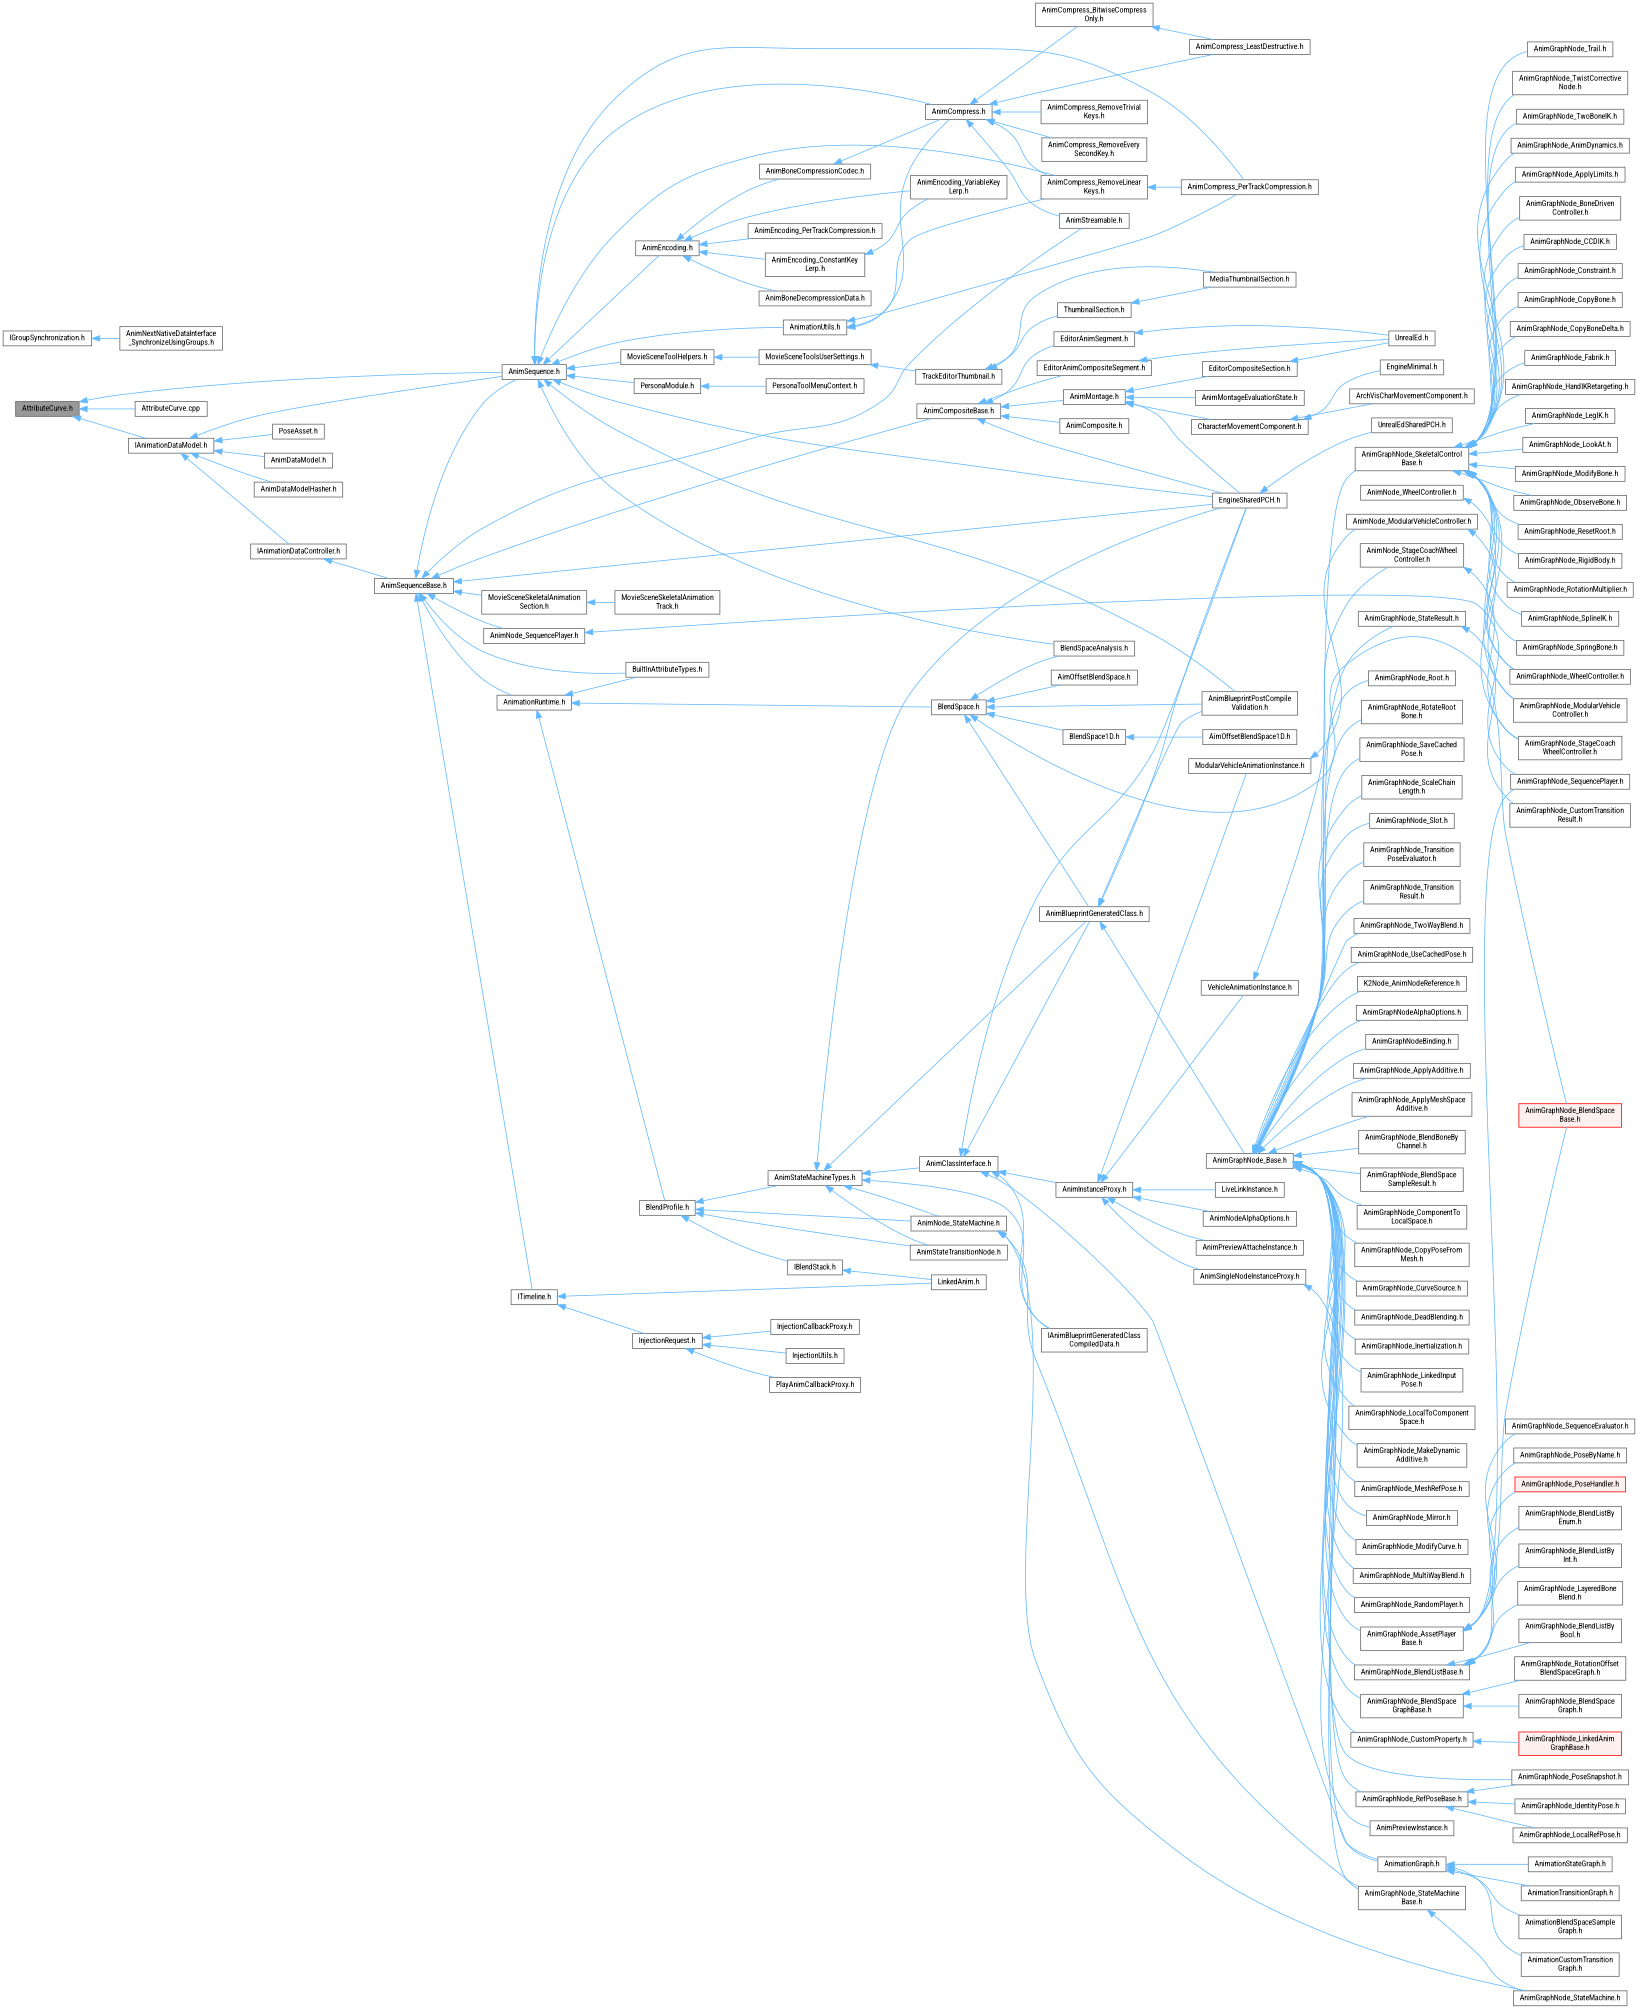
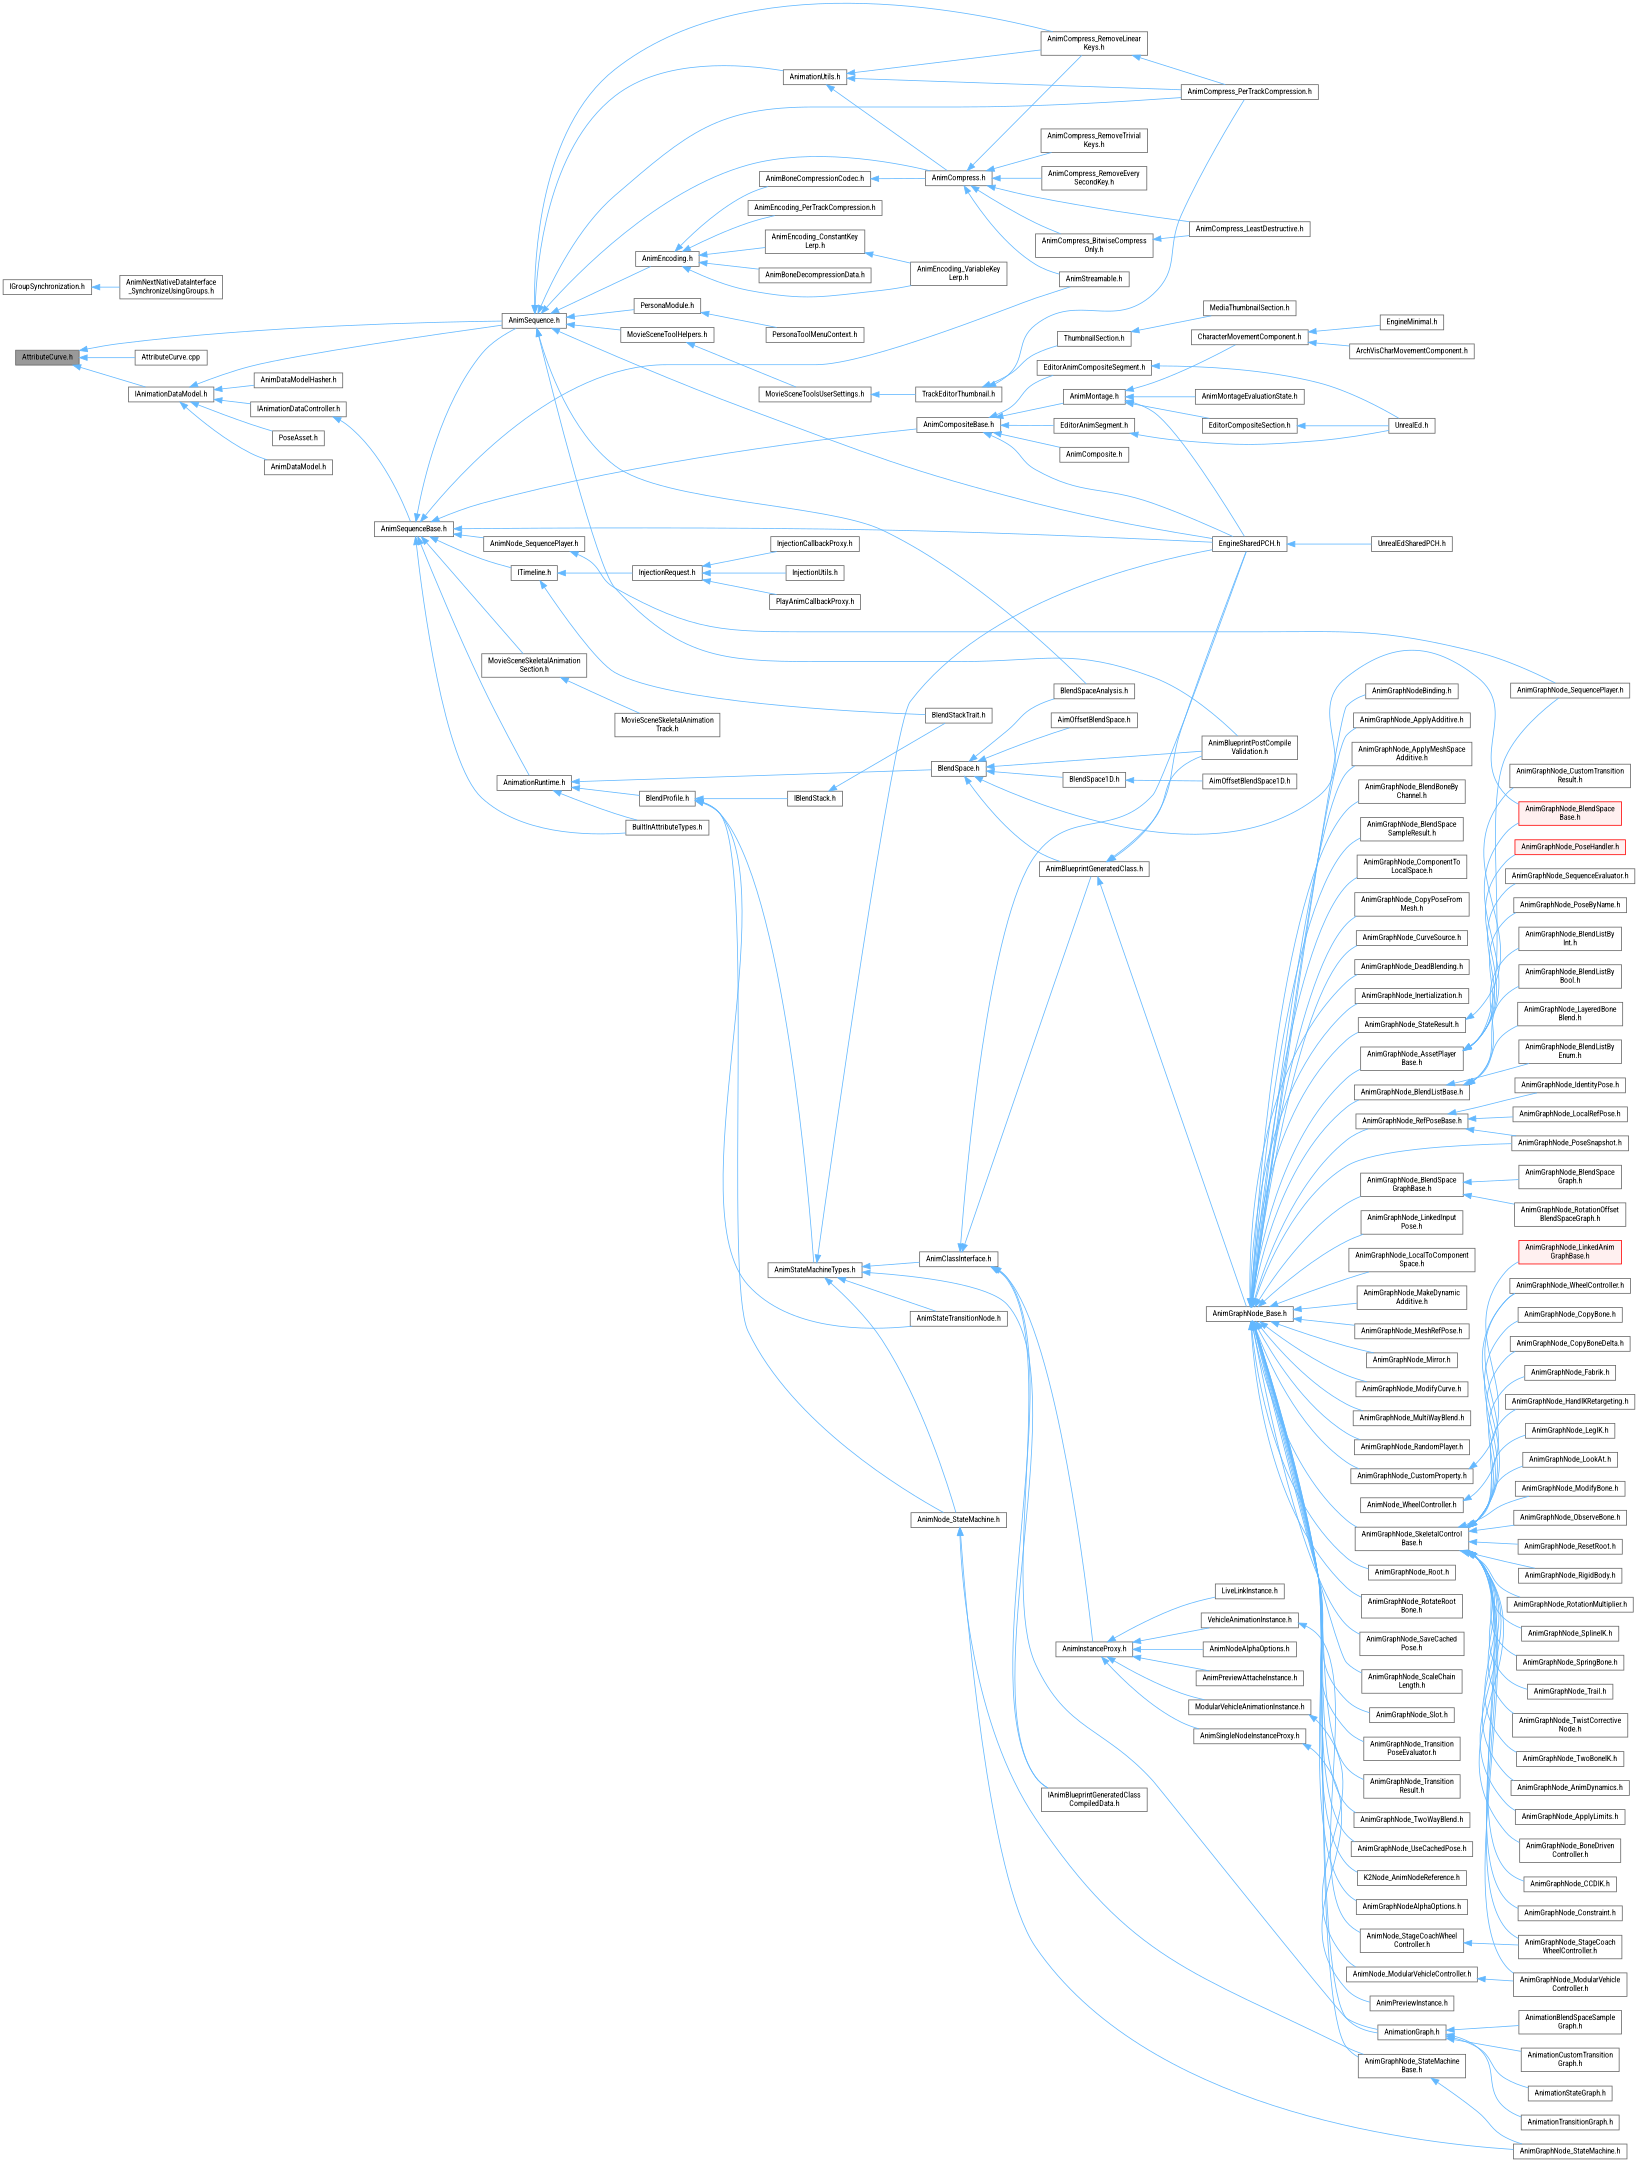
(1081, 275) -> (1159, 287)
(958, 1043) -> none
(959, 1282) -> (959, 716)
